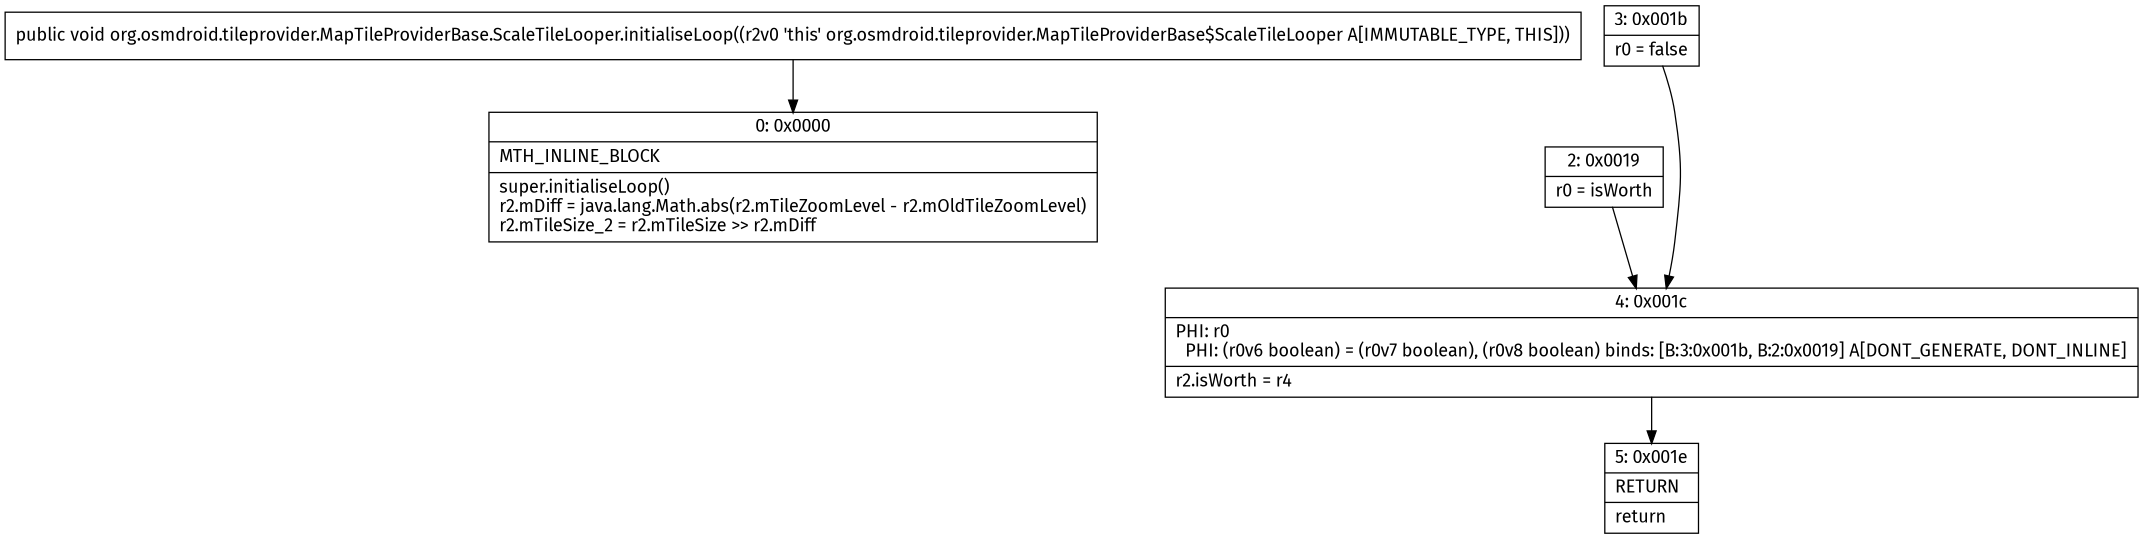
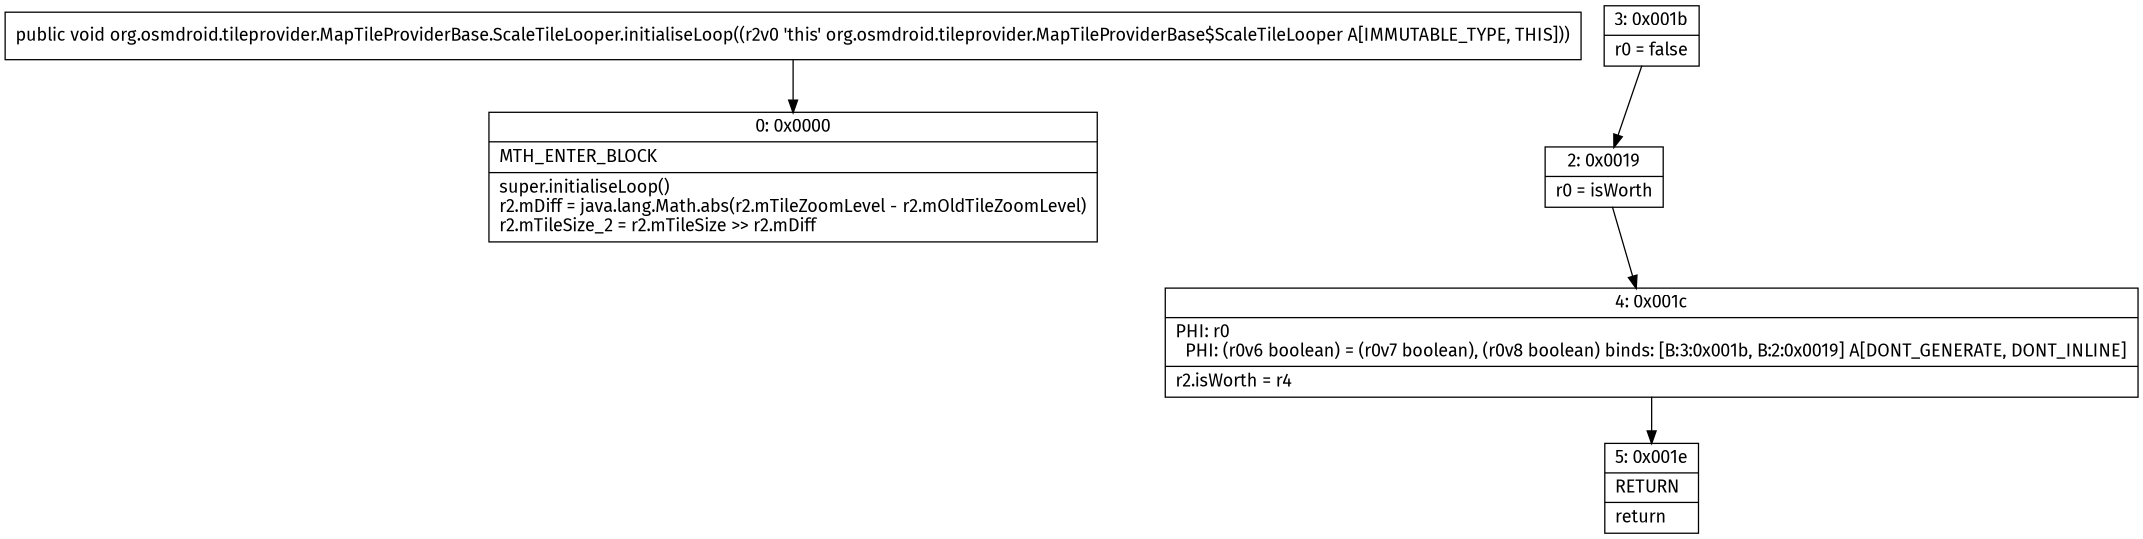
(580, 157) -> (579, 157)
(1680, 170) -> (1630, 100)
